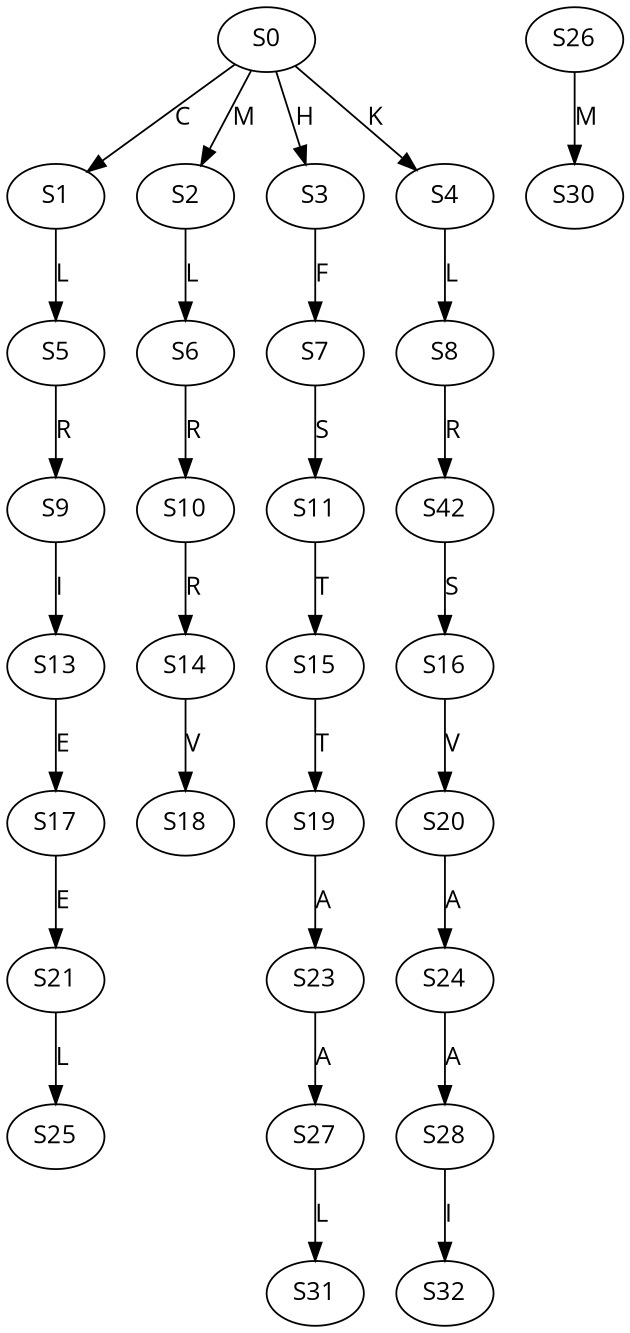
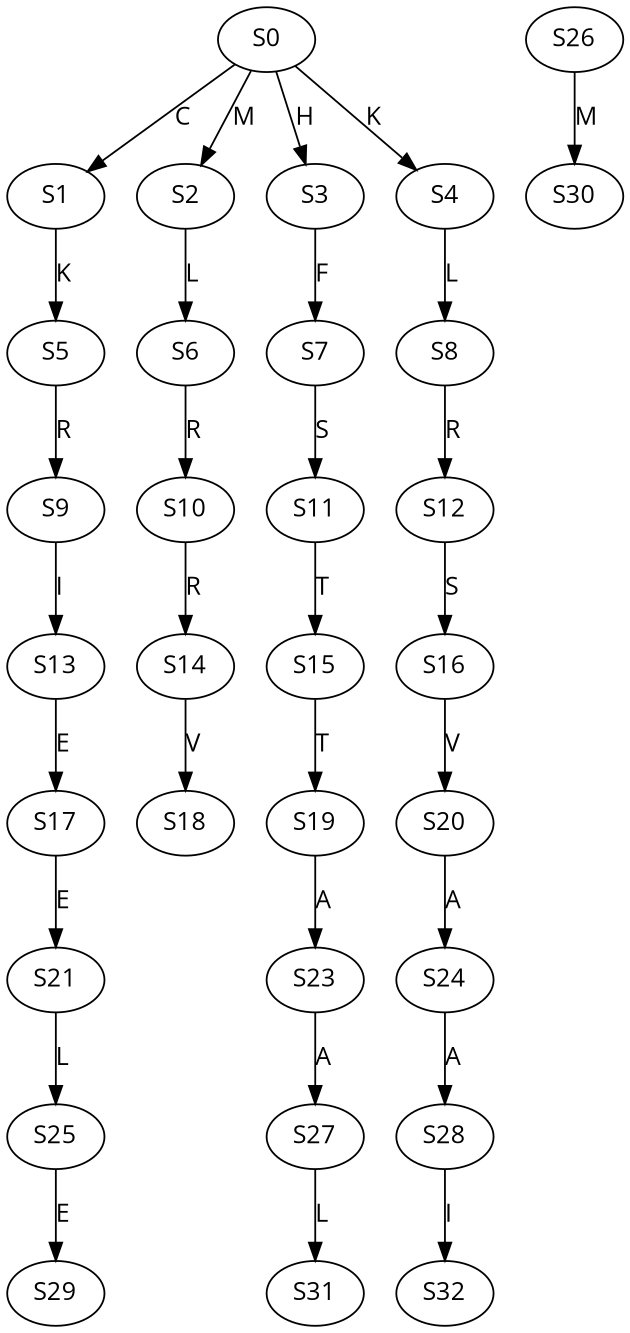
(63, 275) -> (64, 275)
(445, 510) -> (445, 510)
none -> (56, 1293)
